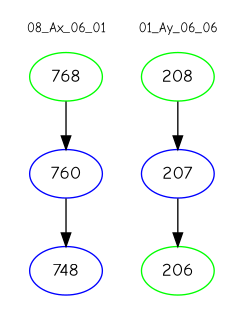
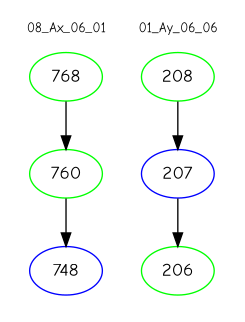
(66, 174) -> (66, 174)
